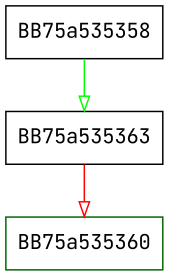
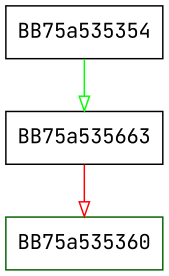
(84, 32) -> (84, 32)
(84, 138) -> (84, 138)
